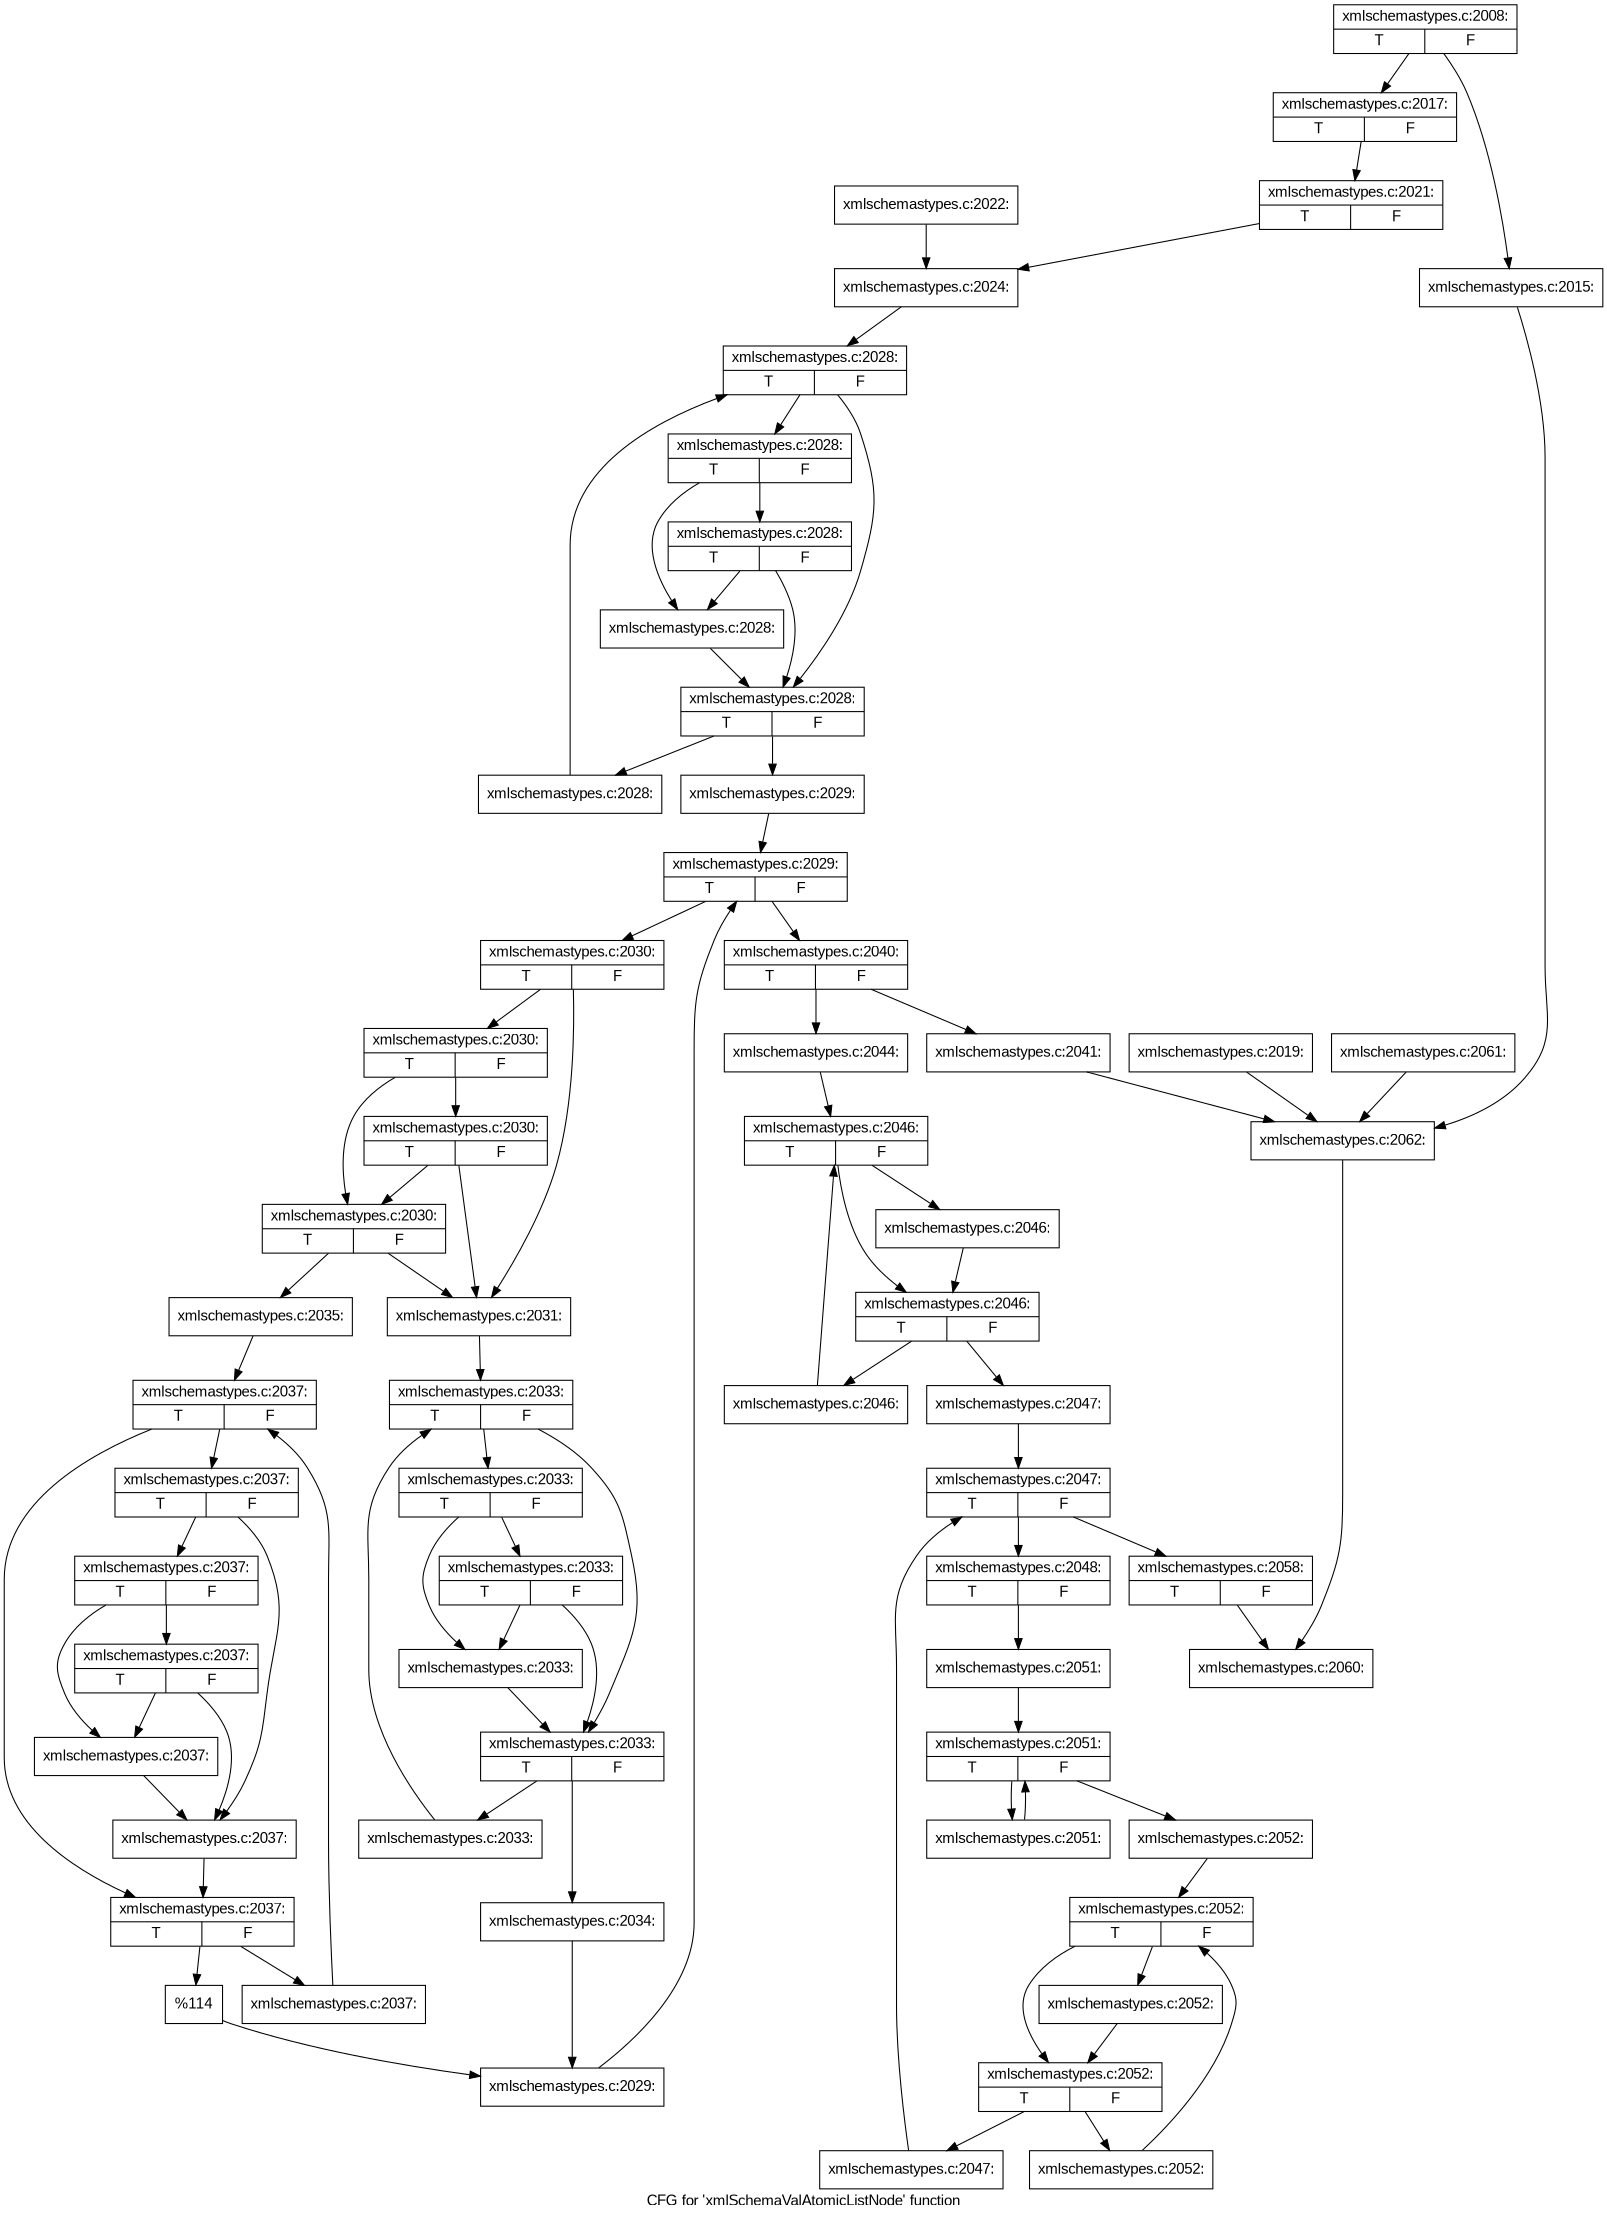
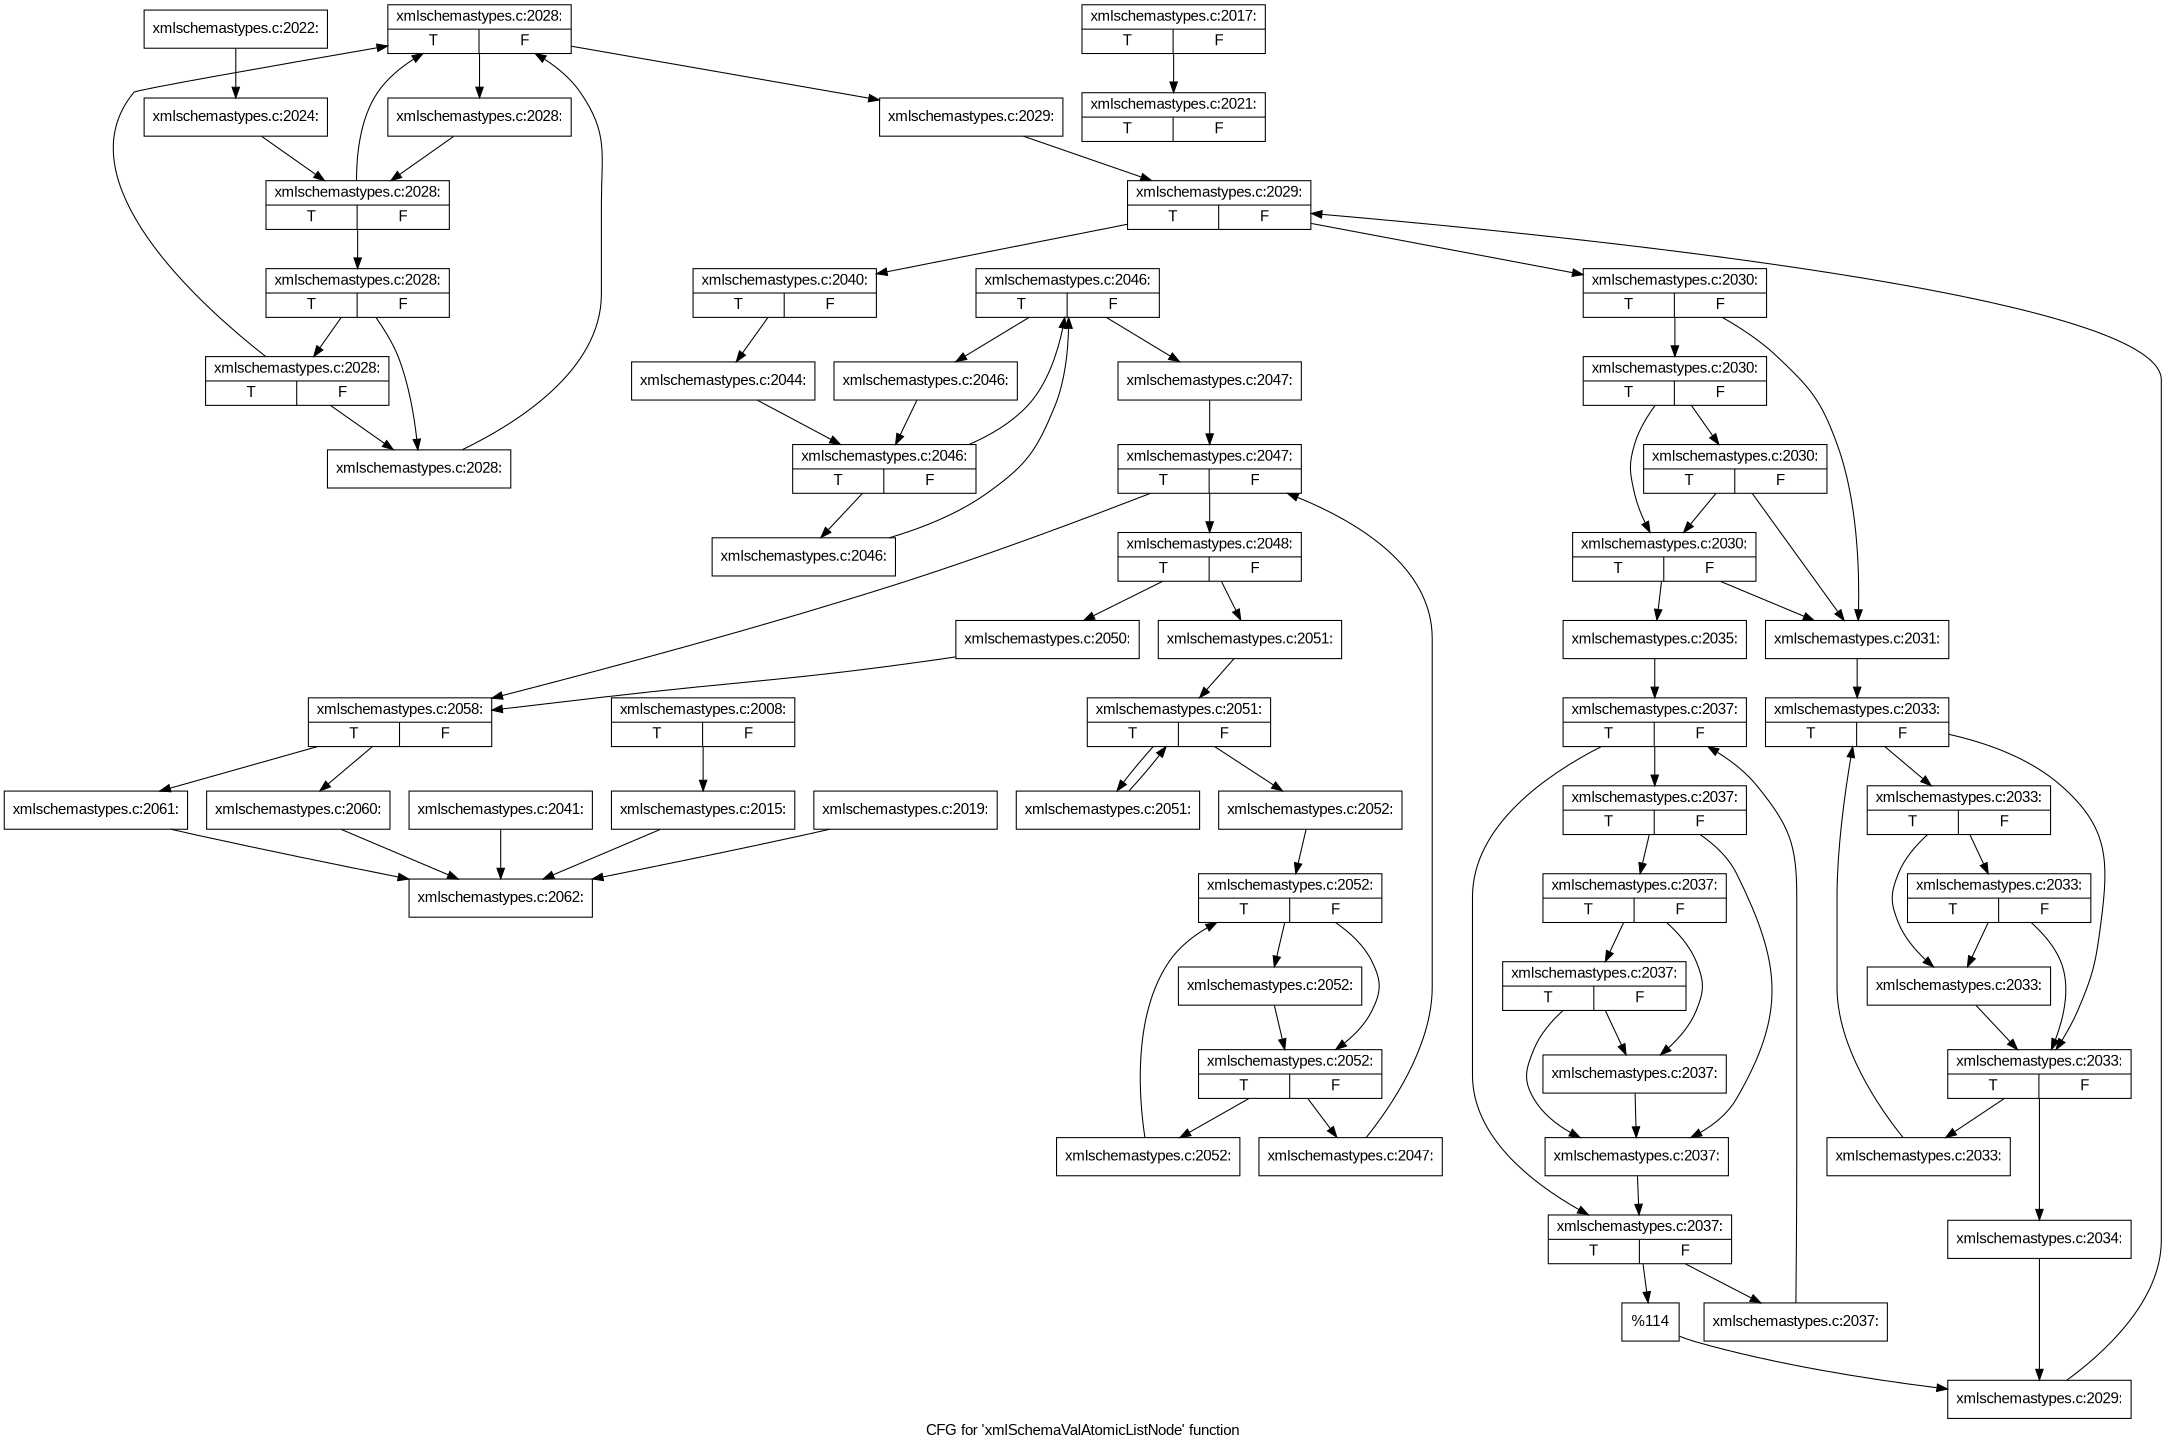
(1398, 69) -> none
(1144, 245) -> none
none -> (1048, 640)
none -> (244, 767)
(918, 1009) -> none
(1343, 1404) -> (395, 852)
